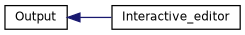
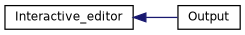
(96, 17) -> (162, 17)
